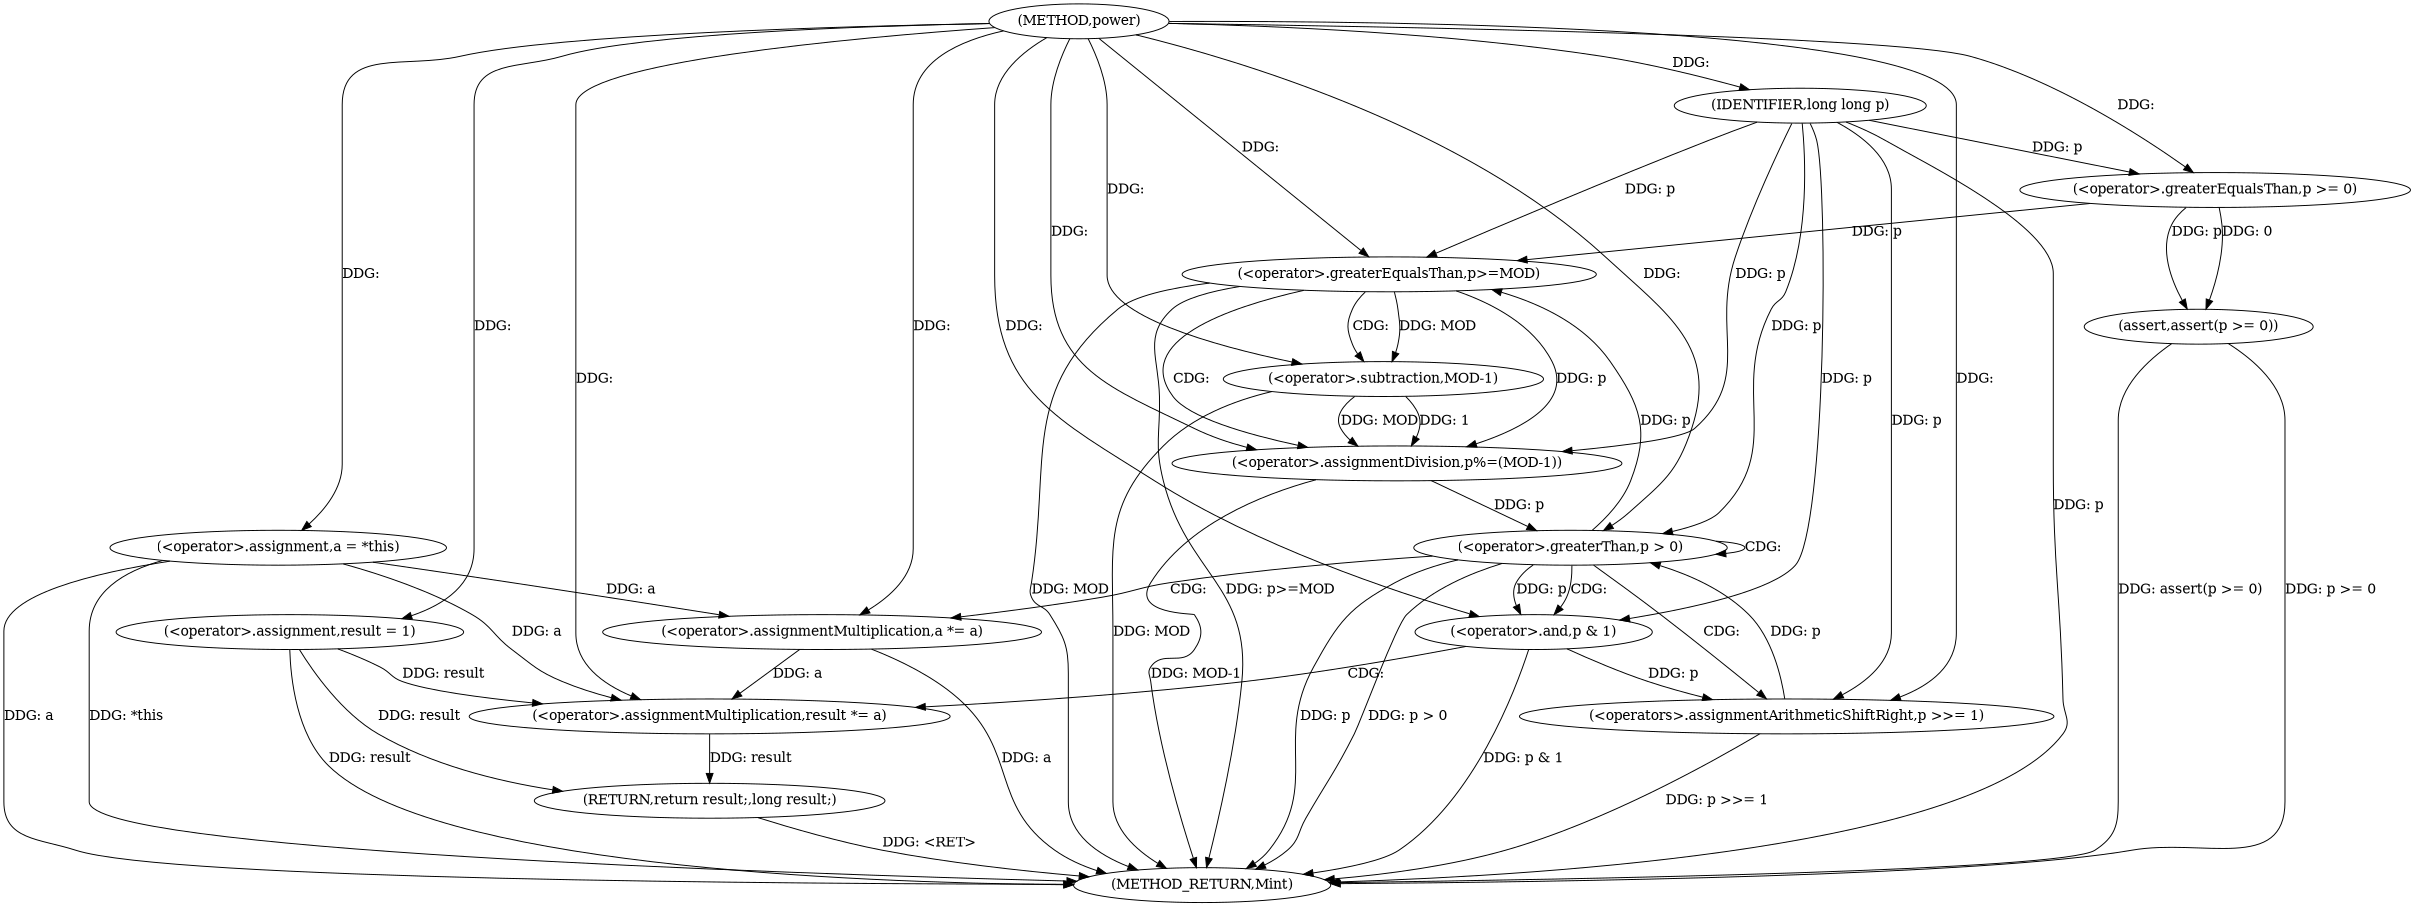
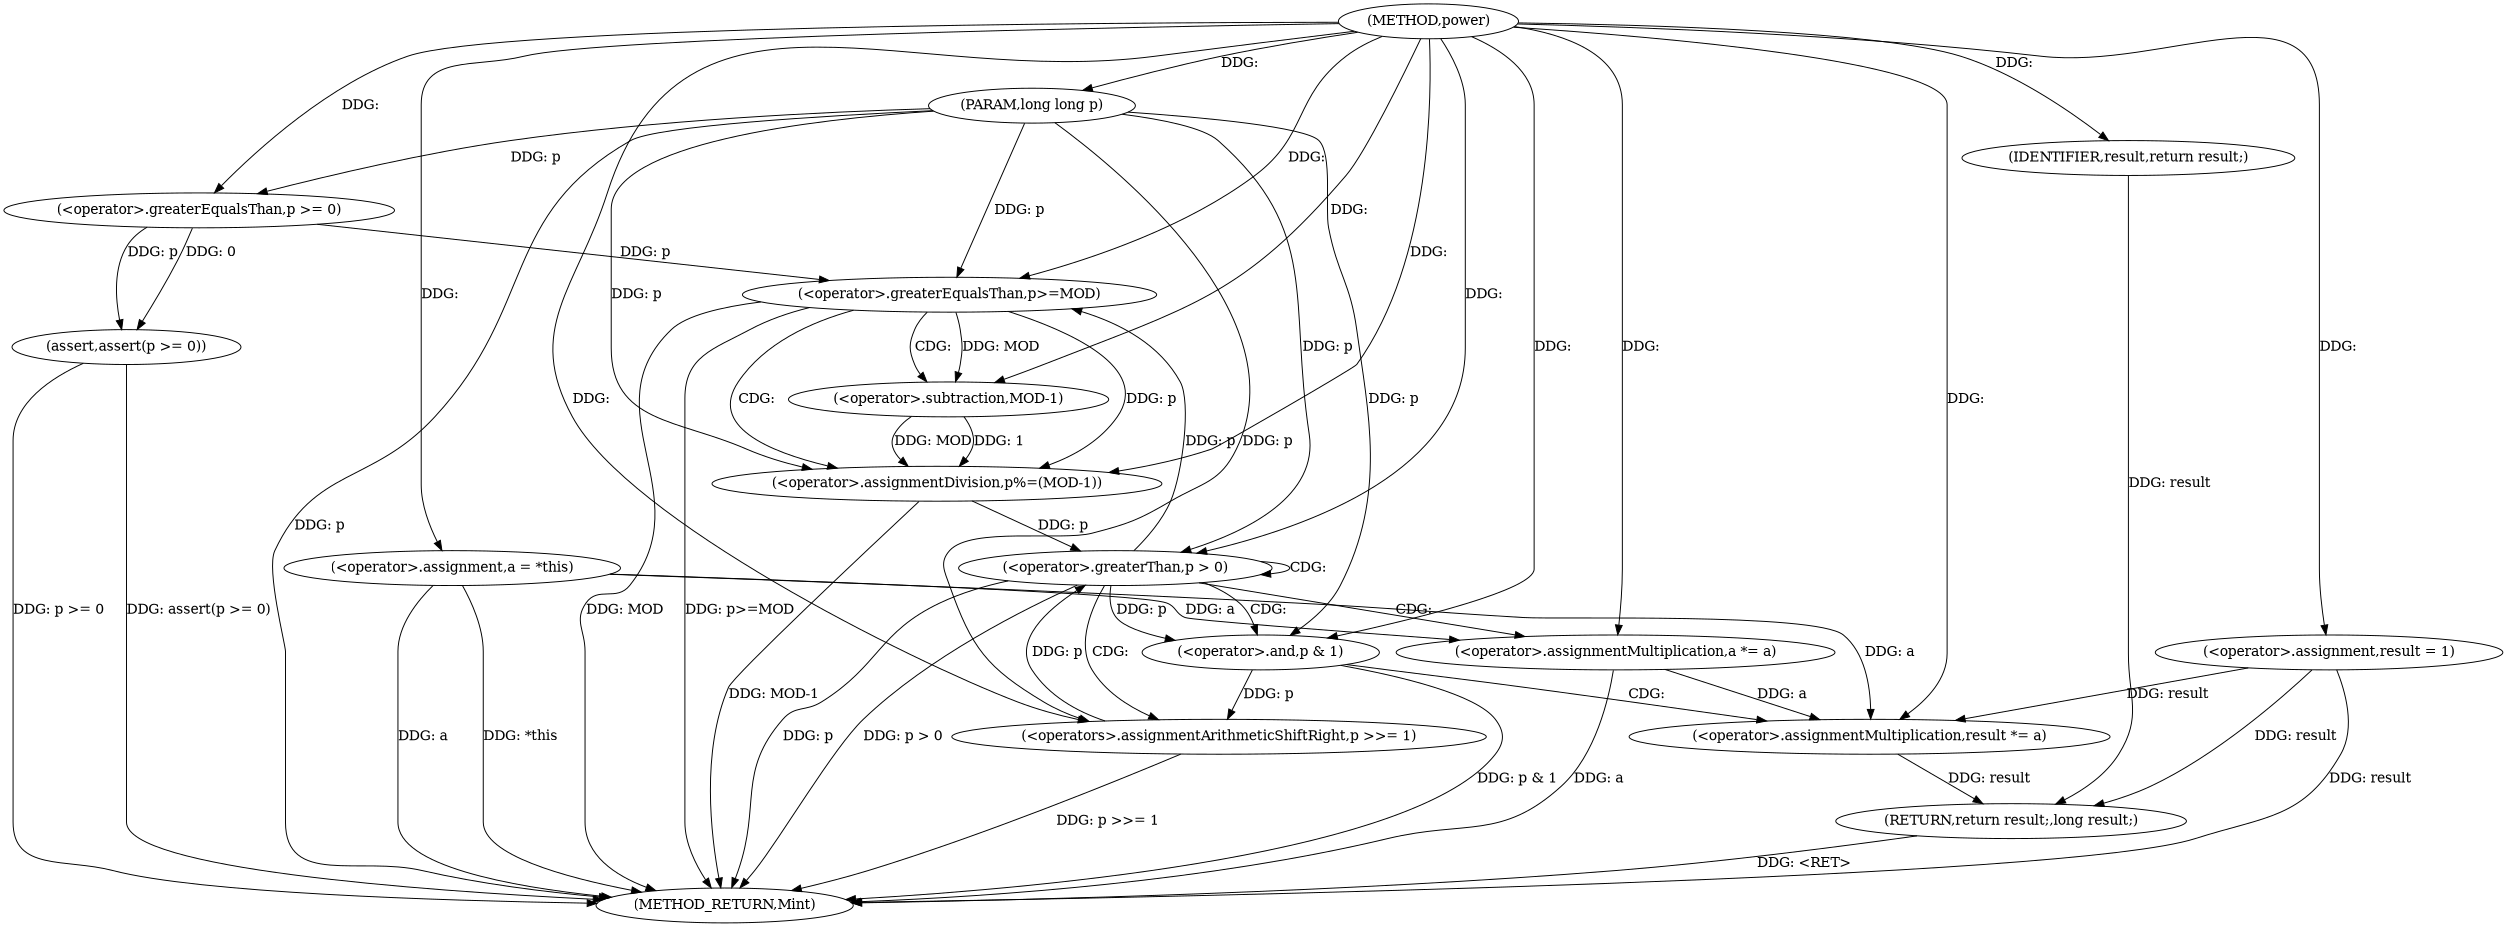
(1800, 106) -> (1032, 106)
none -> (2128, 158)
(1112, 581) -> none
